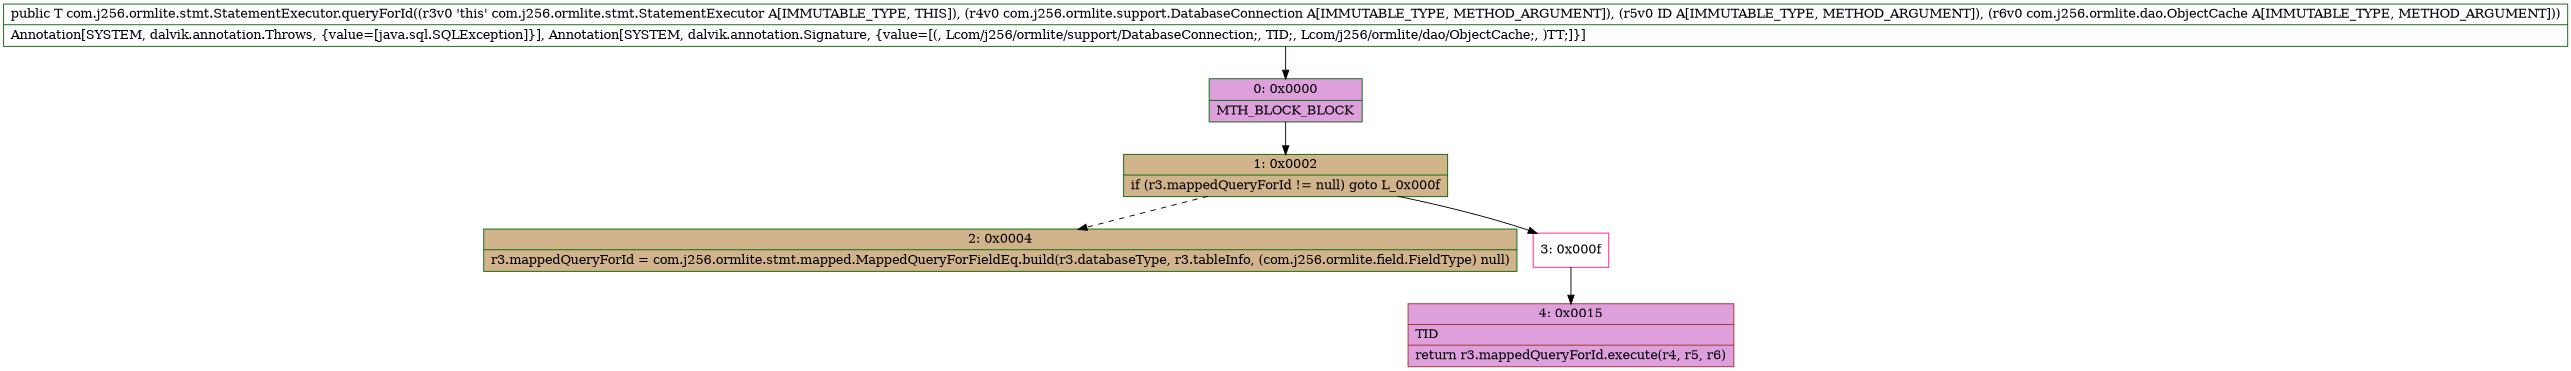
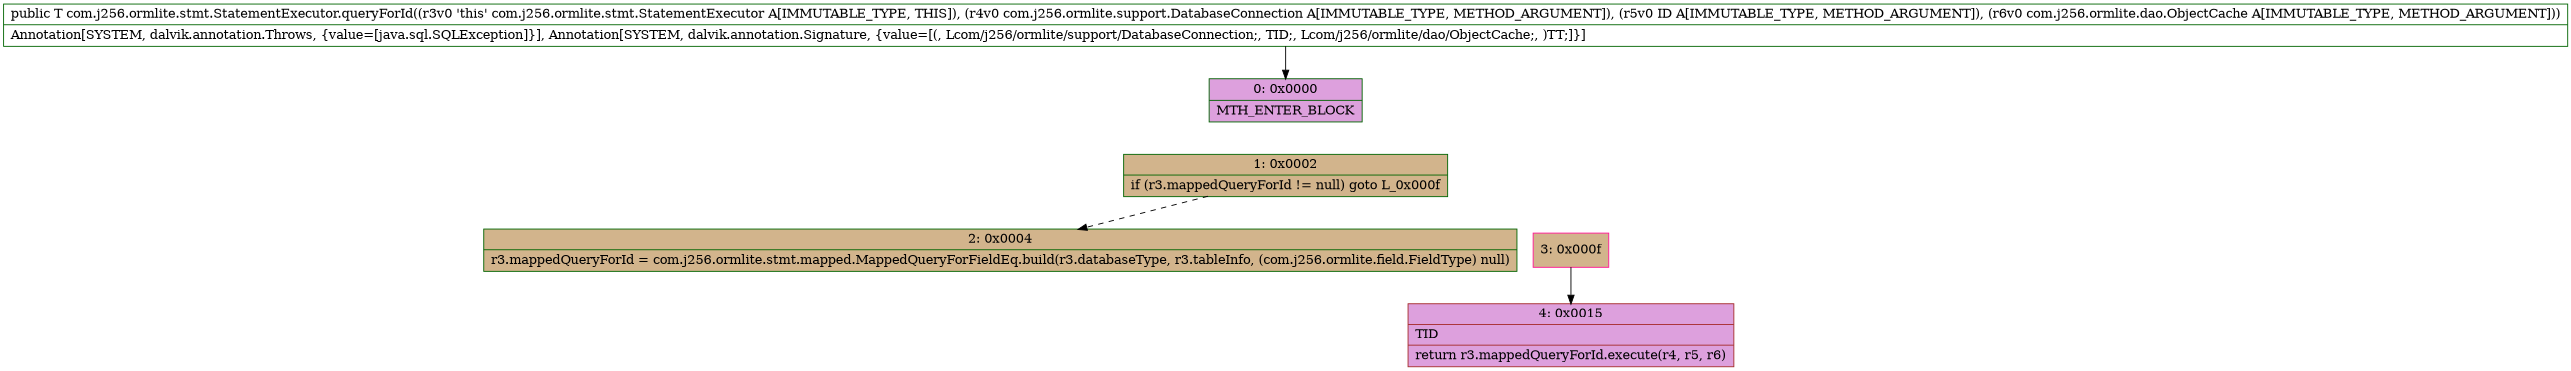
(1285, 111) -> (1286, 111)
(1286, 134) -> none
(1464, 211) -> none
(1571, 250) -> (1571, 250)
